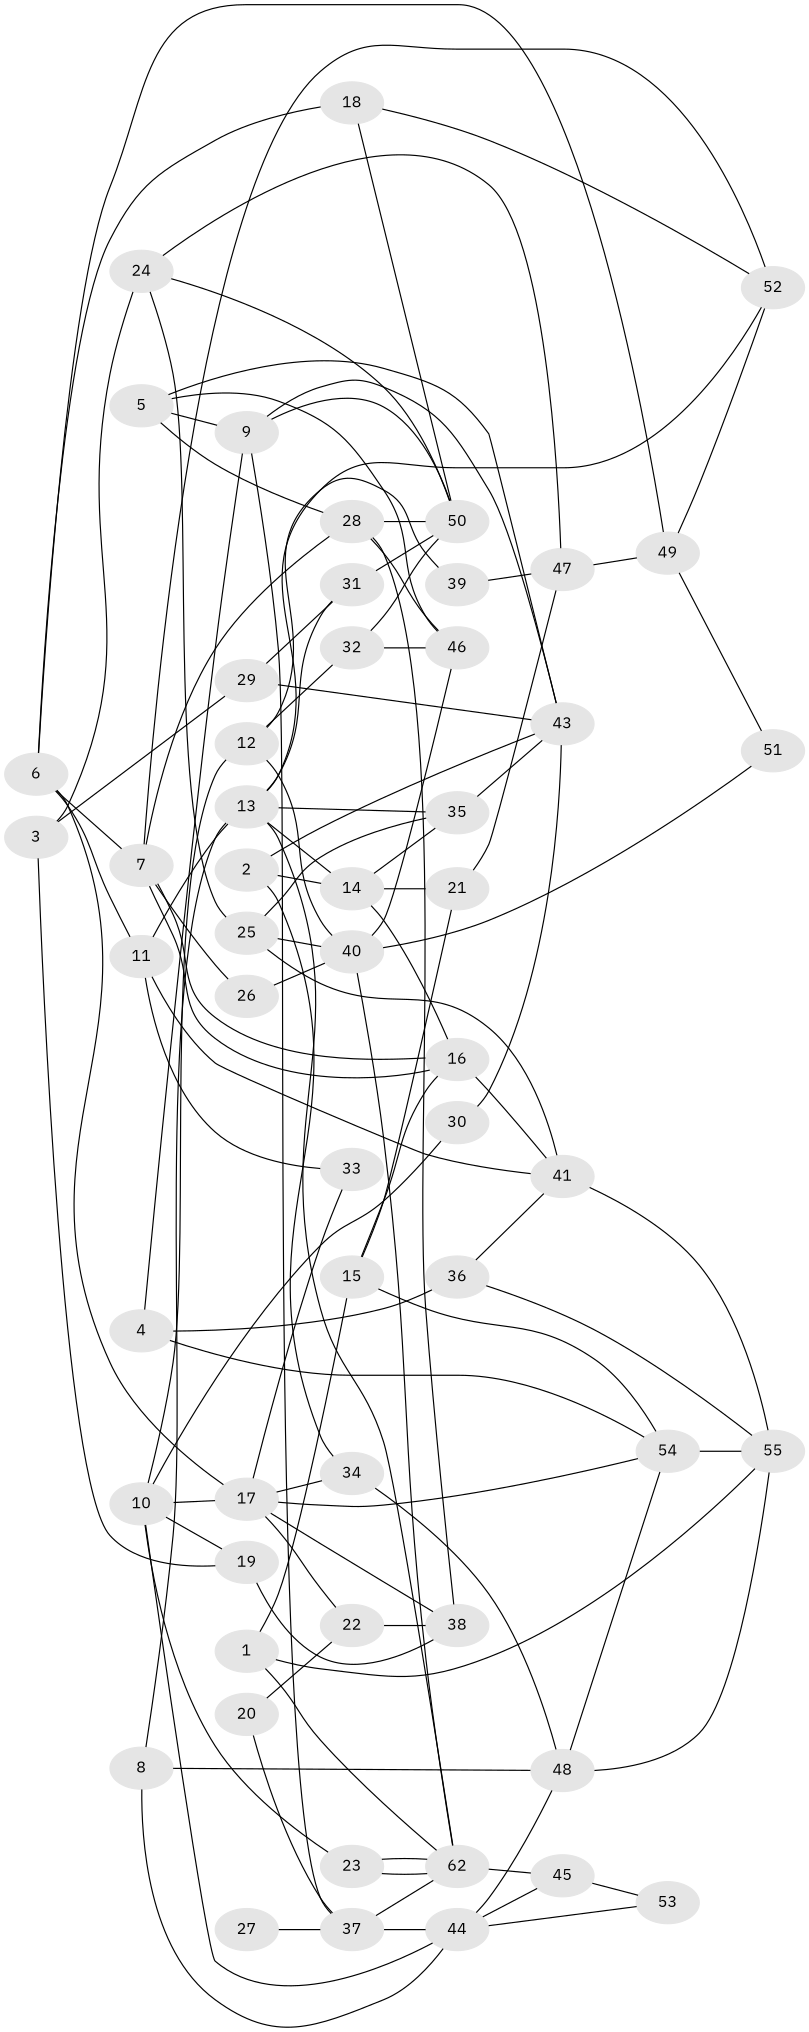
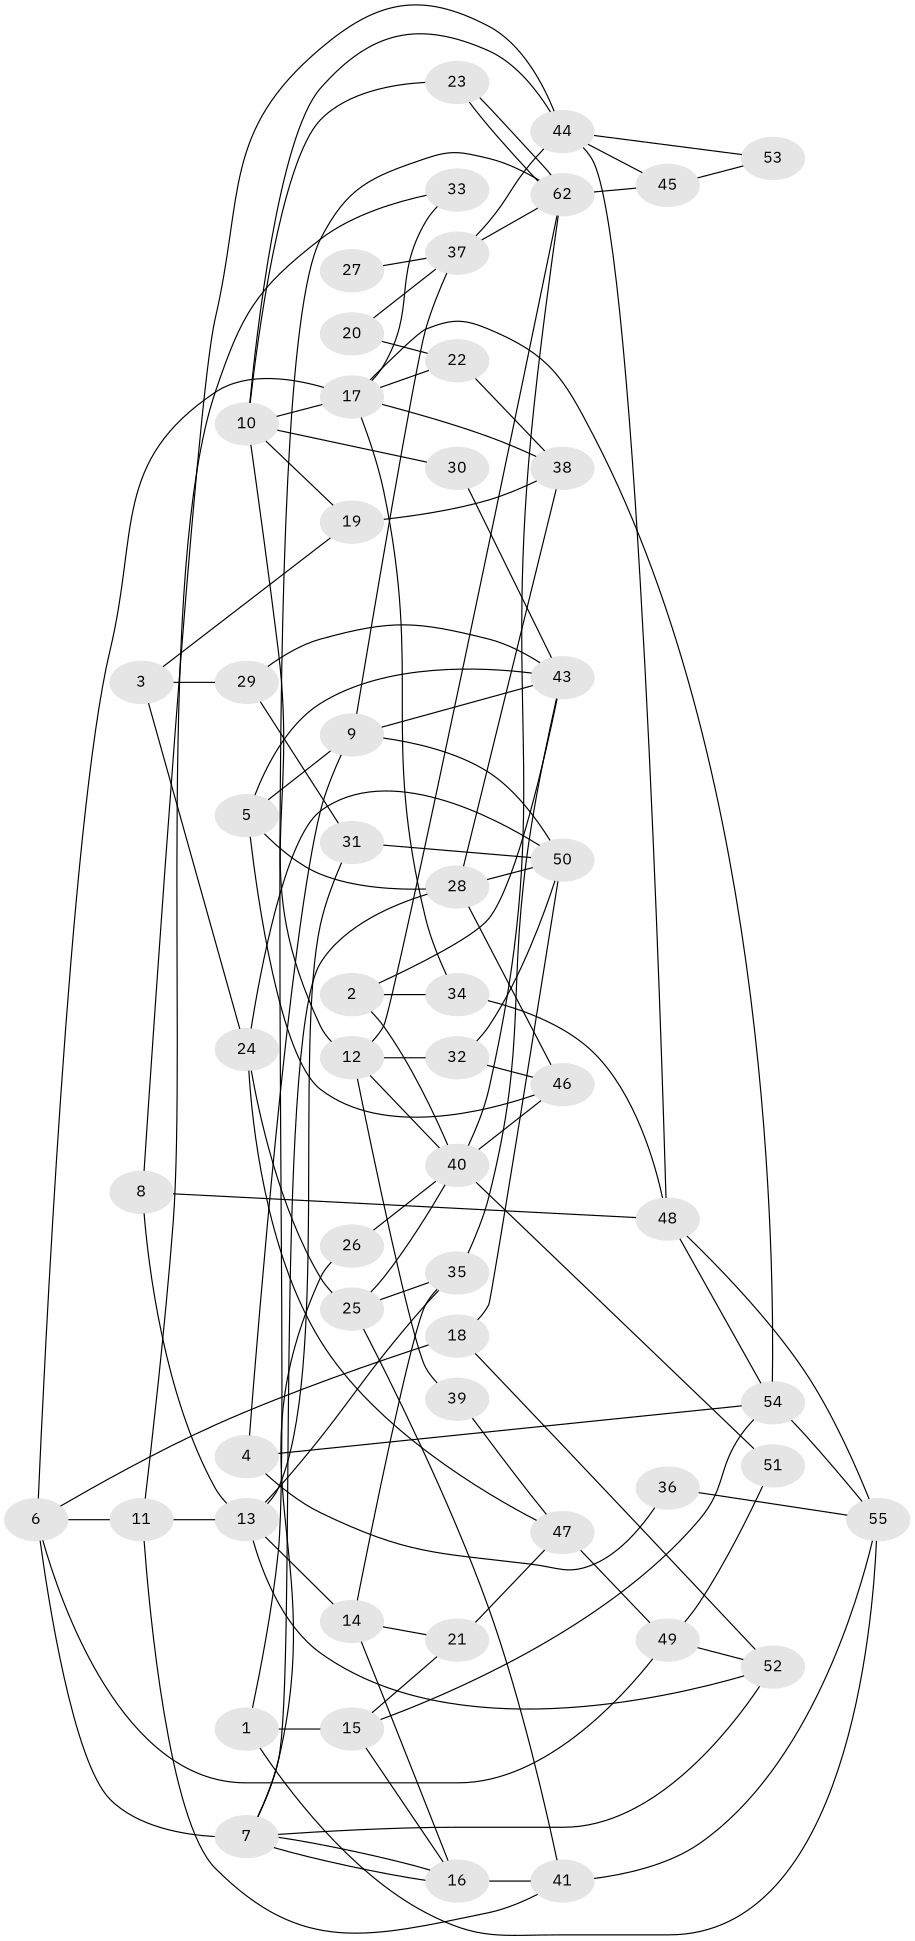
(299, 879) -> (414, 1075)
(510, 1227) -> none
(330, 1337) -> (466, 651)
